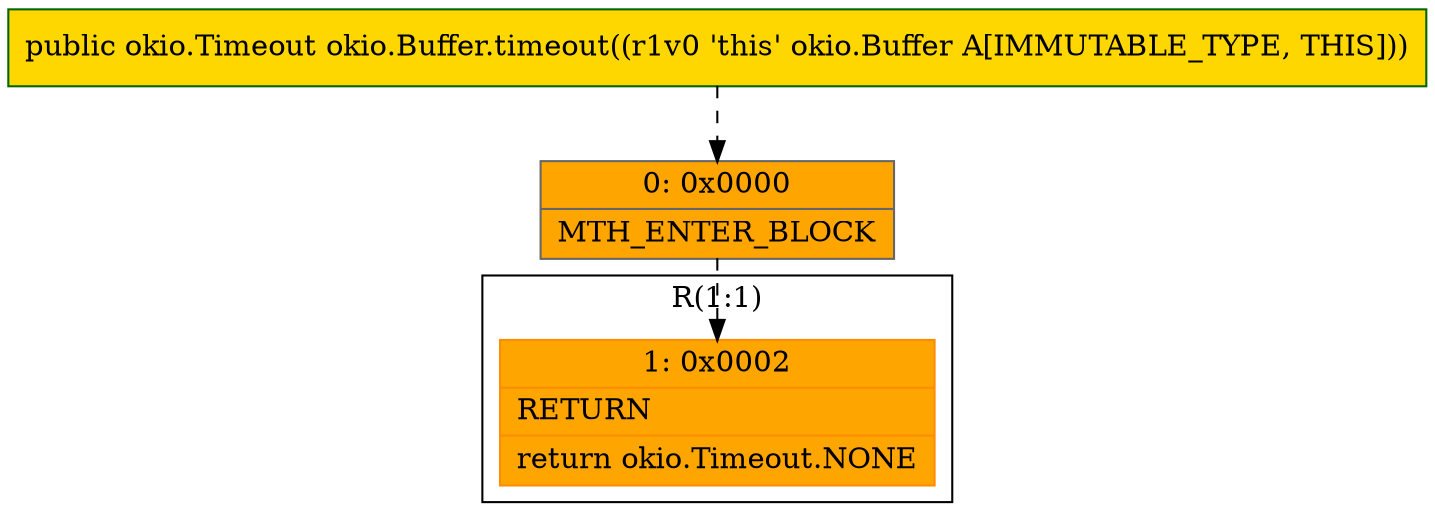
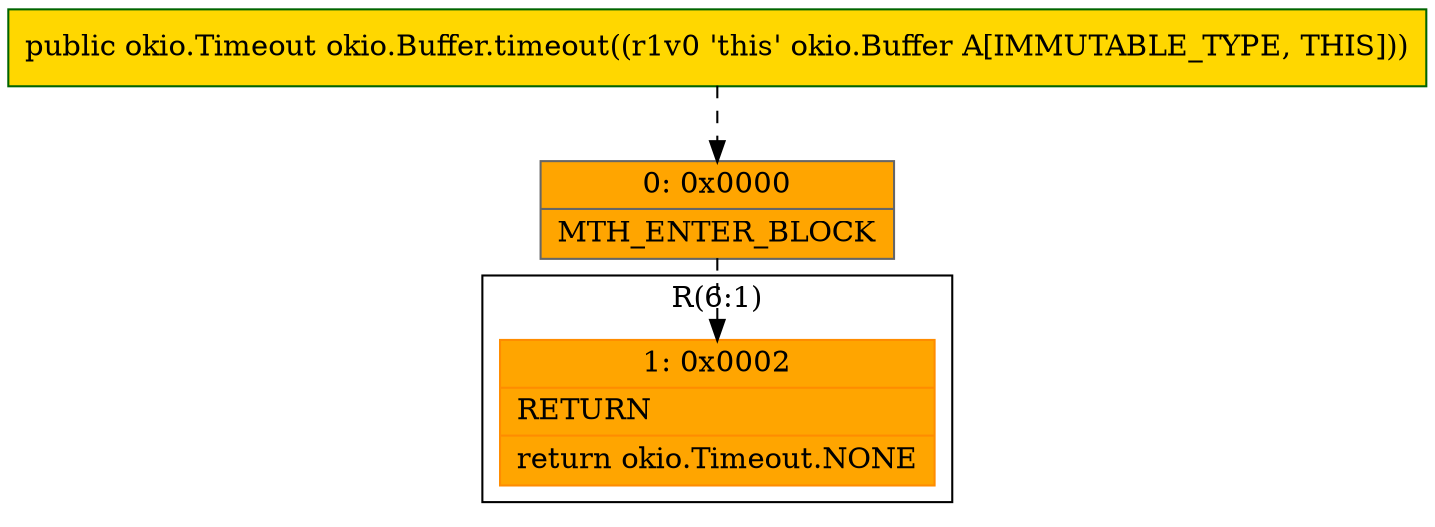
(717, 299) -> (717, 299)
